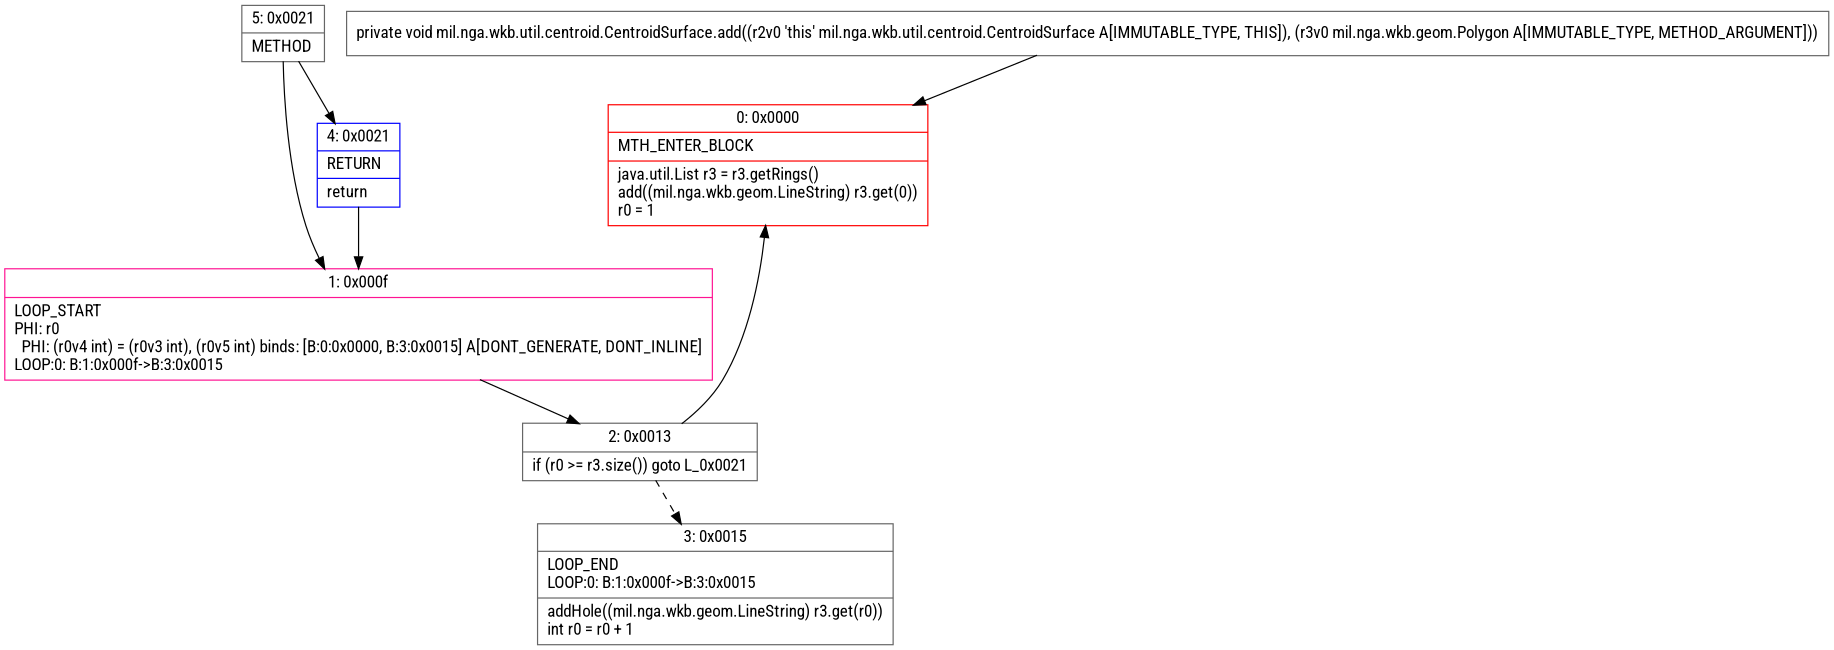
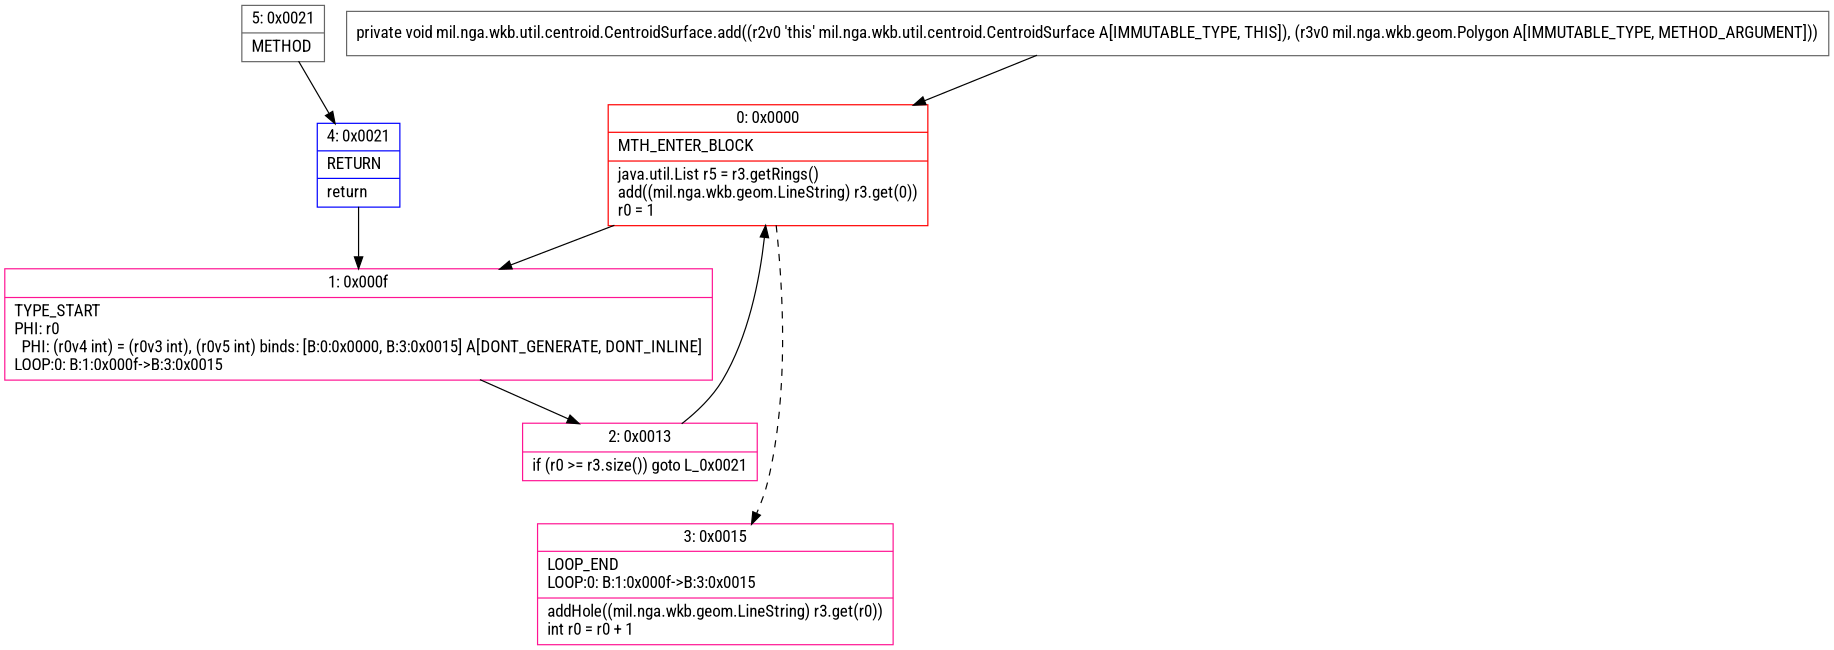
(292, 162) -> (563, 245)
(719, 175) -> (719, 175)
(58, 311) -> (58, 311)
(640, 452) -> (640, 452)
(665, 497) -> (782, 371)
(715, 584) -> (715, 584)
